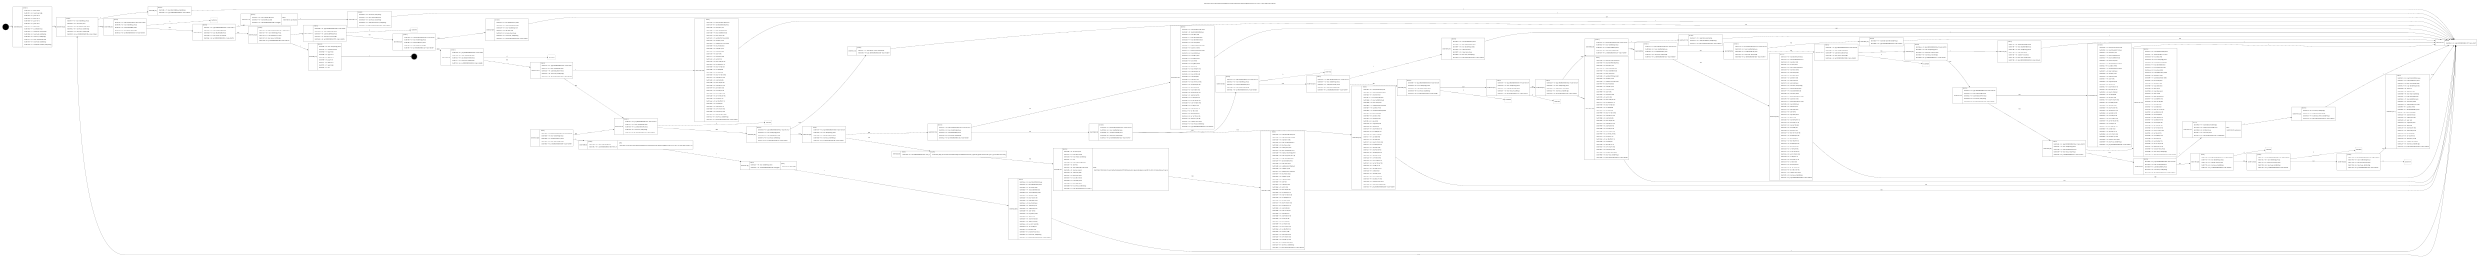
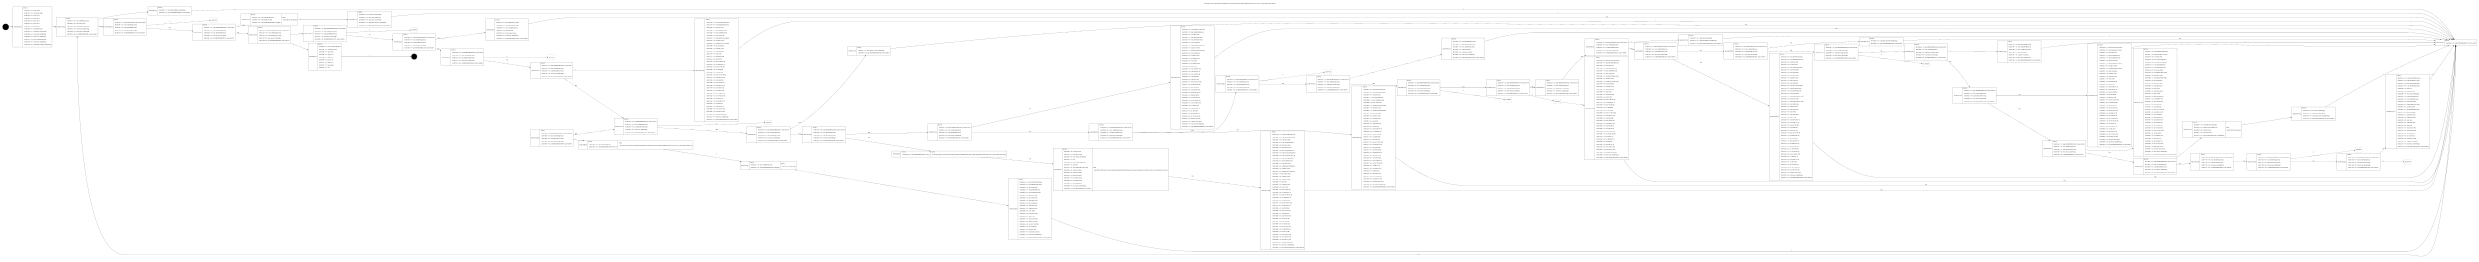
(1580, 97) -> (1572, 104)
(2269, 150) -> none
